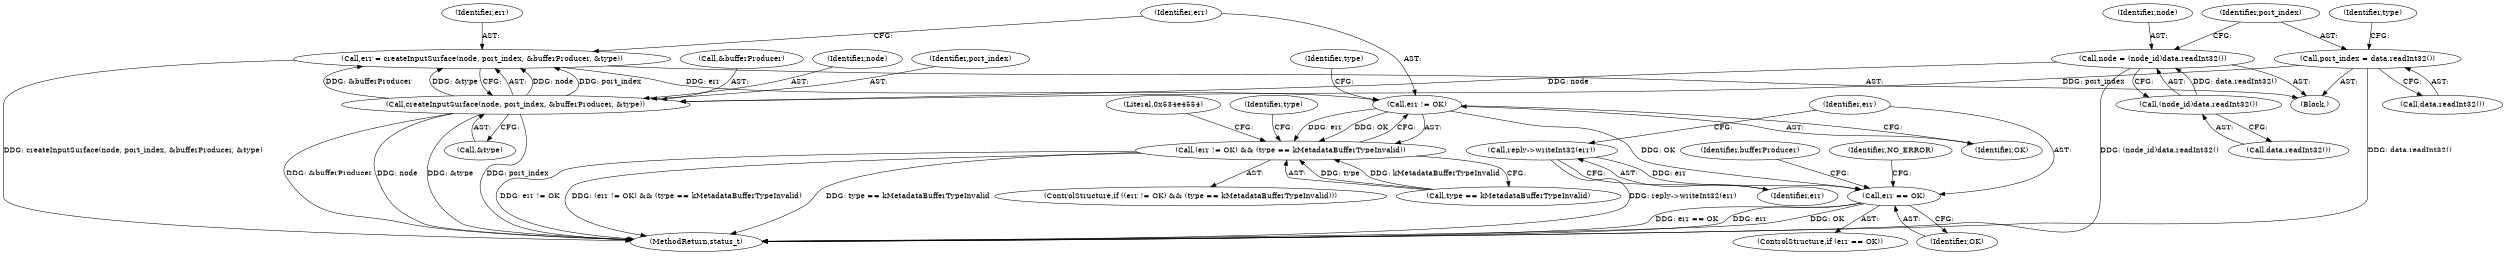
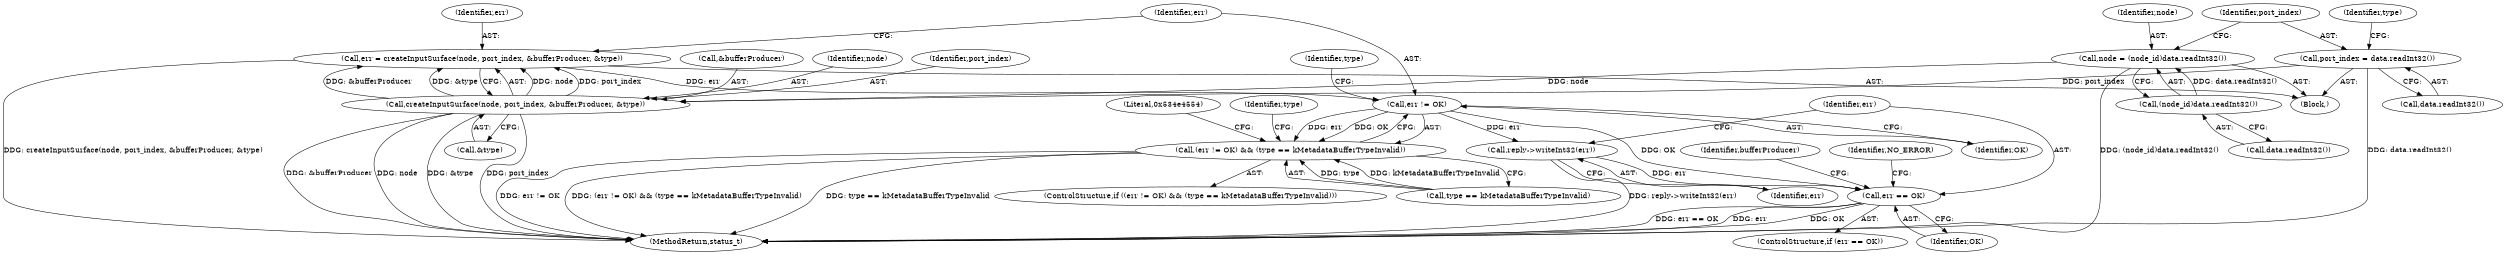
none -> (1476, 126)
